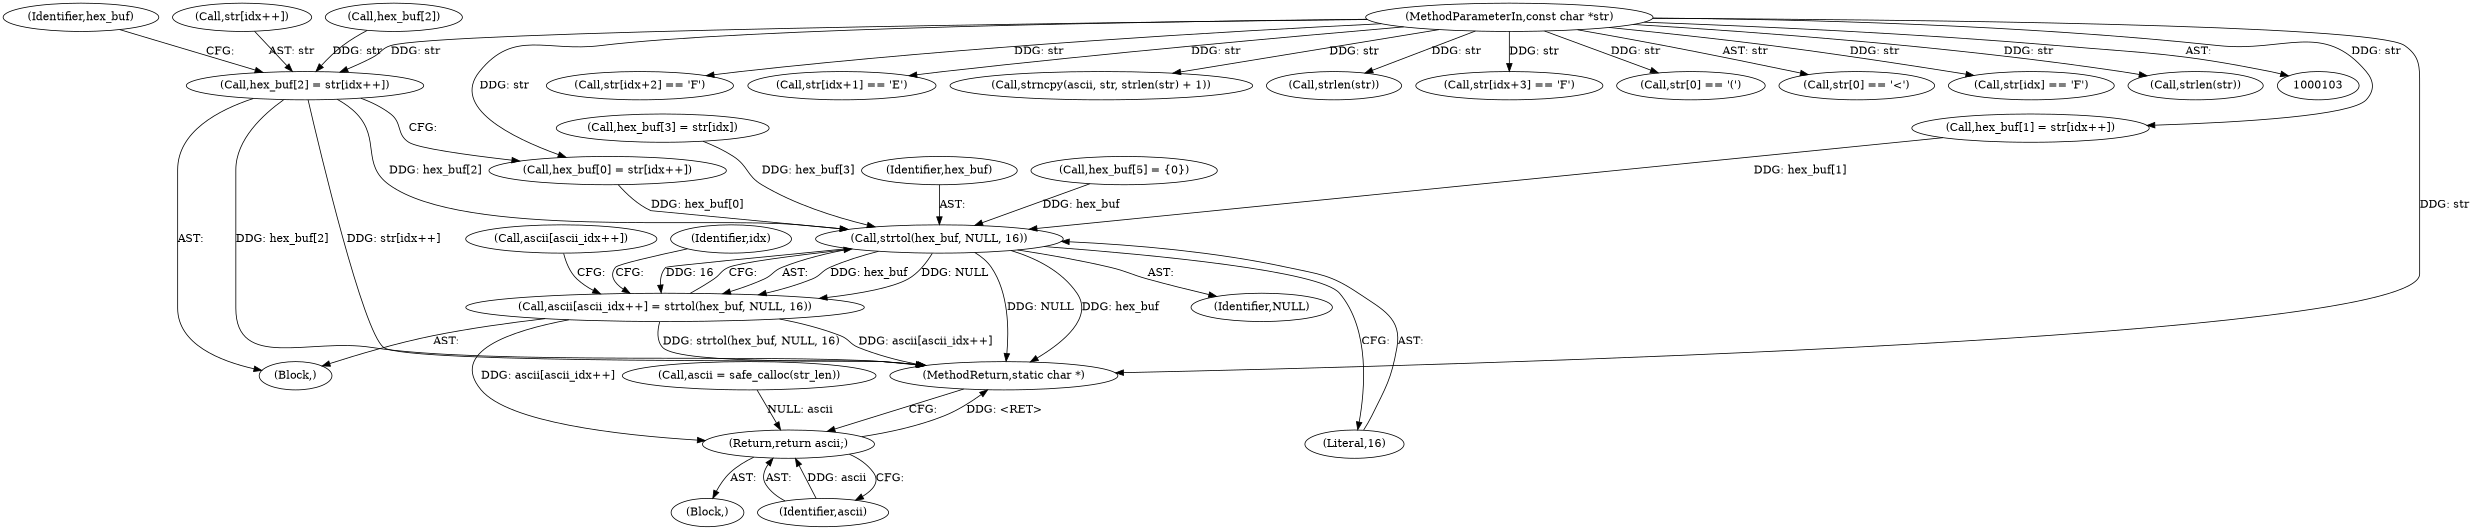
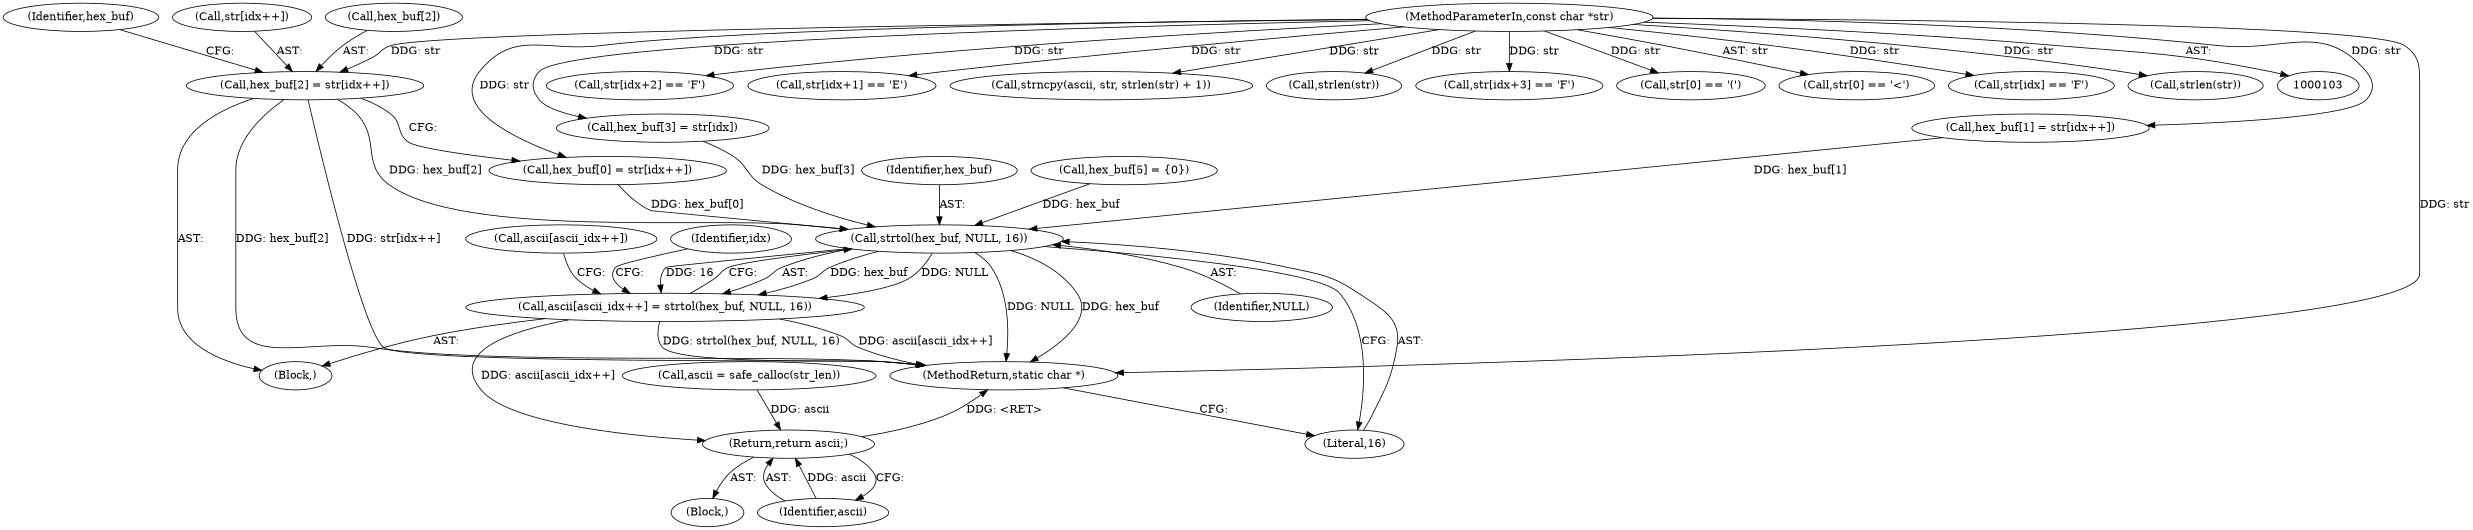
none -> (916, 35)
(292, 51) -> (292, 51)
(358, 51) -> (358, 51)
(1114, 268) -> (1162, 262)
(899, 409) -> (1185, 411)
(800, 410) -> (800, 410)
